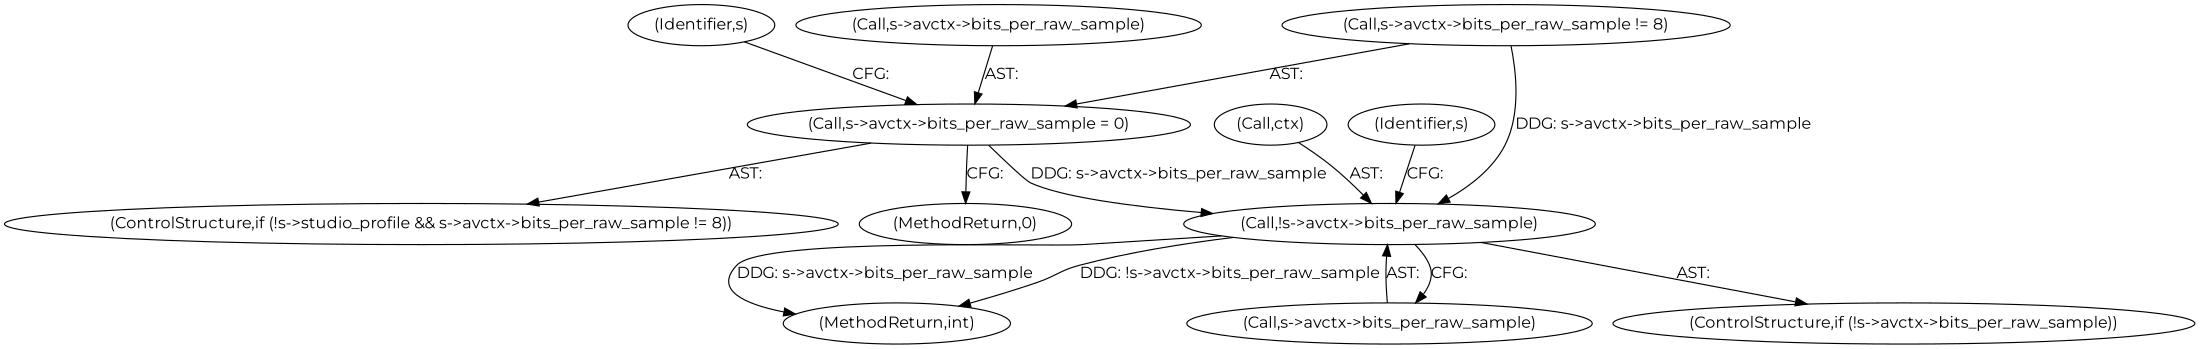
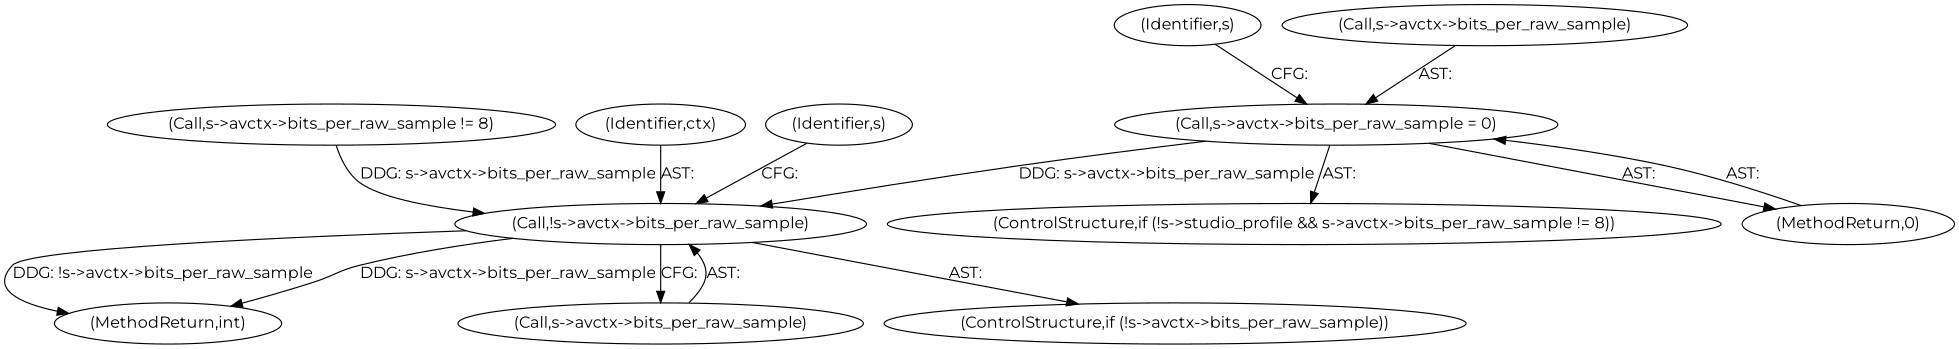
(1243, 74) -> (1656, 164)
(1271, 125) -> (661, 125)
(988, 174) -> (1641, 174)
